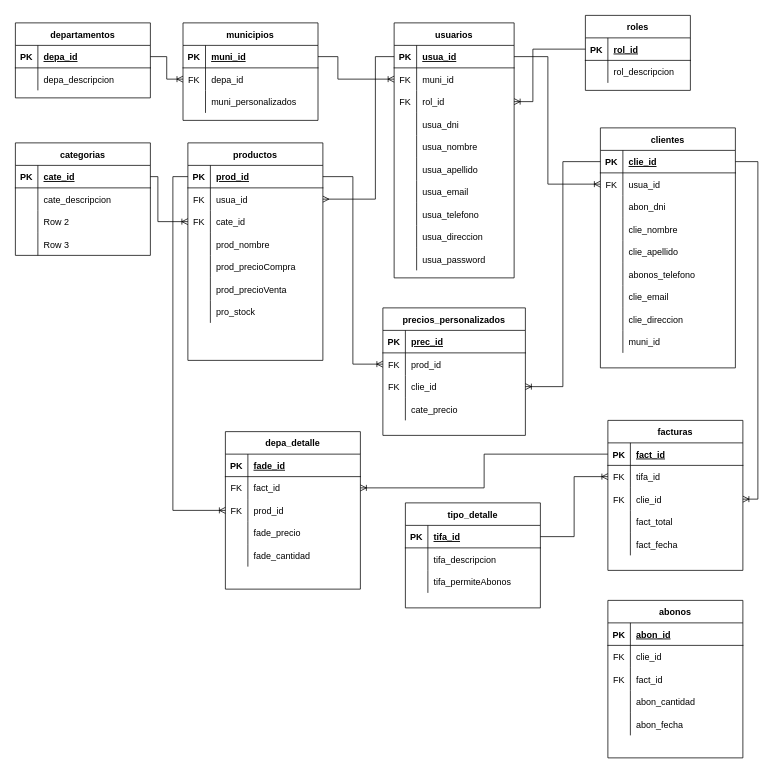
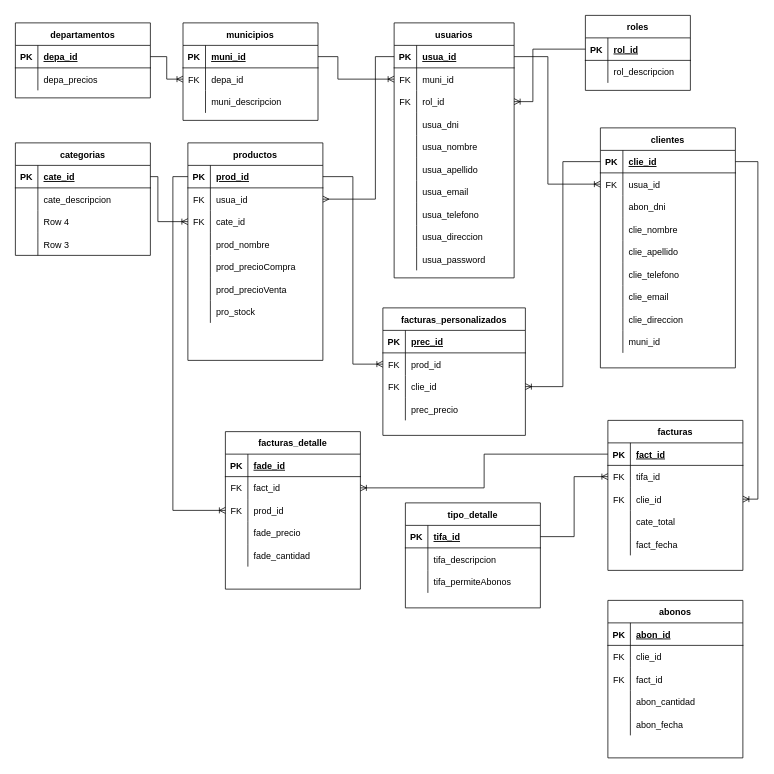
(81, 80) -> (73, 80)
(255, 102) -> (248, 102)
(55, 222) -> (55, 222)
(665, 275) -> (658, 275)
(454, 320) -> (454, 320)
(438, 410) -> (438, 410)
(293, 443) -> (293, 443)
(660, 522) -> (660, 522)
